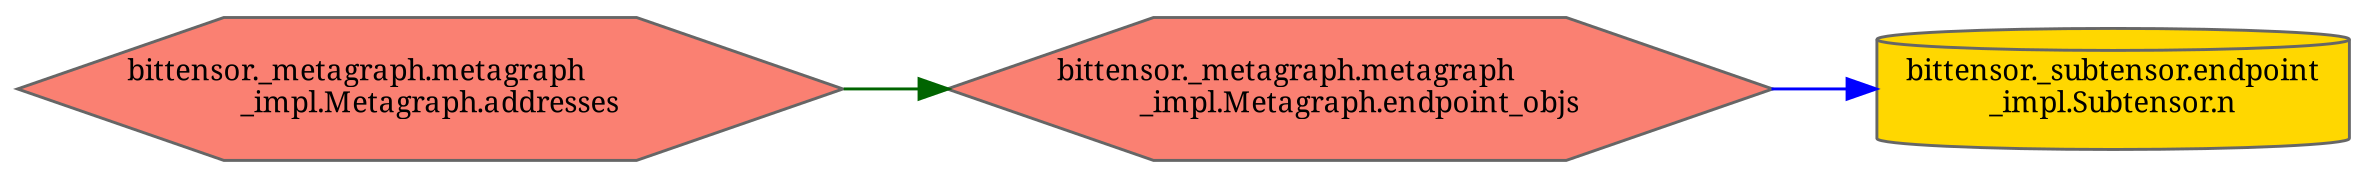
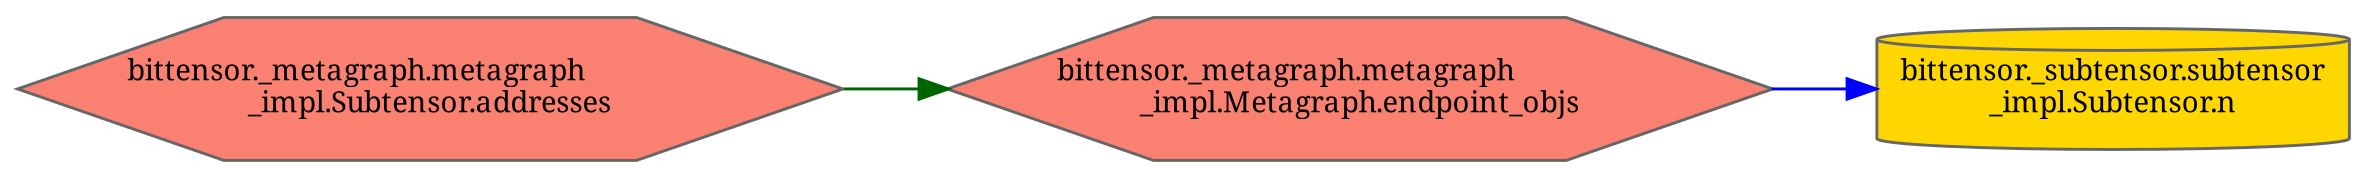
(430, 89) -> (430, 89)
(2113, 89) -> (2113, 89)
